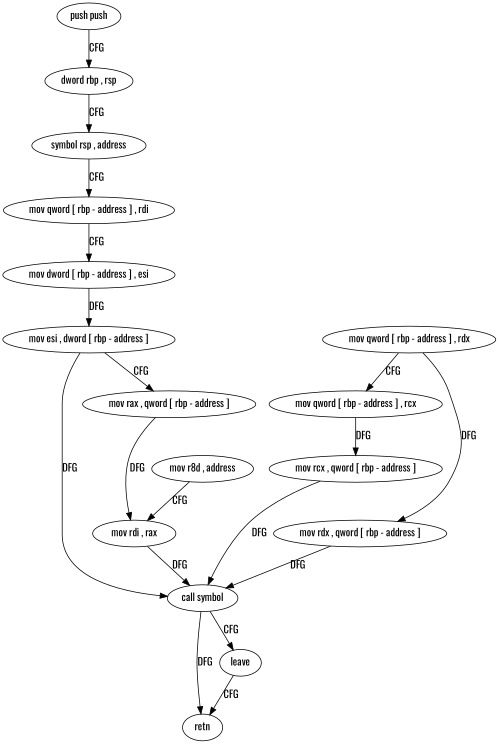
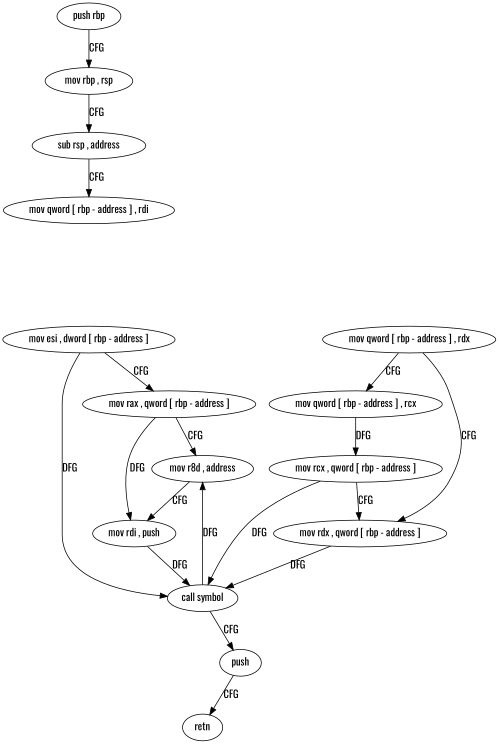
(89, 16) -> (89, 16)
(89, 81) -> (89, 81)
(89, 146) -> (89, 146)
(89, 275) -> none
none -> (184, 433)
(469, 437) -> (469, 437)
none -> (358, 497)
(134, 534) -> (134, 534)
(197, 659) -> (203, 537)
(241, 663) -> (241, 663)
